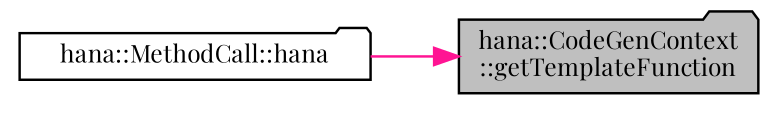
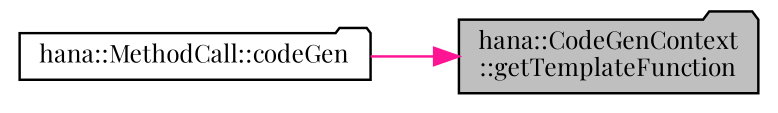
(195, 56) -> (195, 56)
